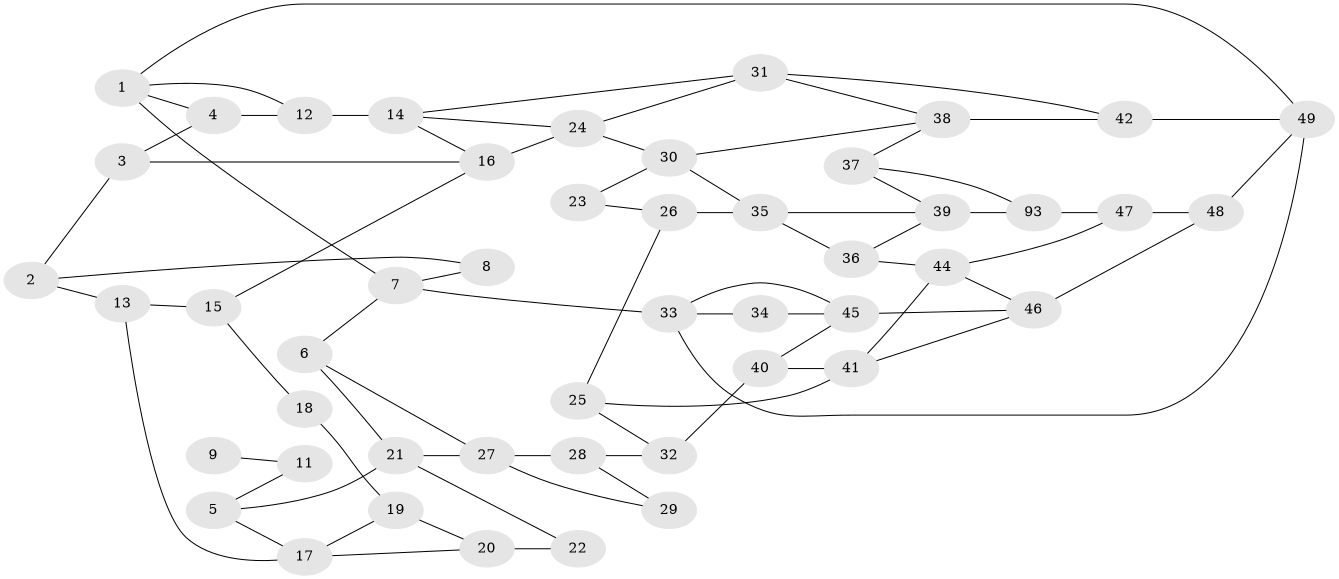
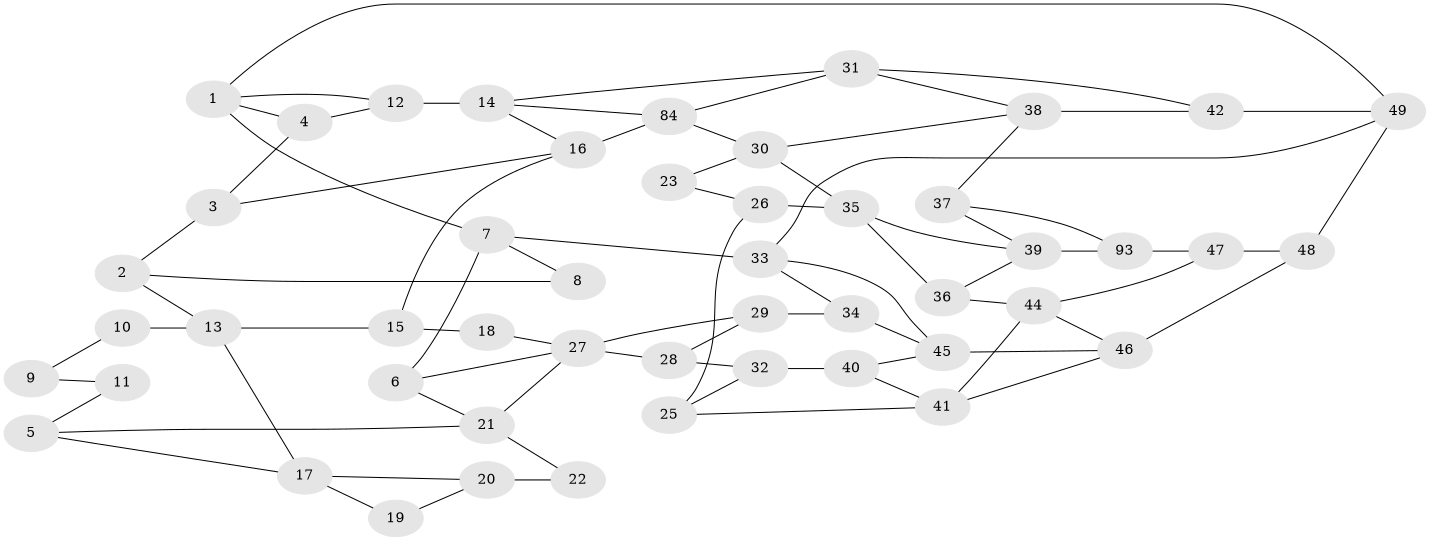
(578, 129) -> (669, 116)
none -> (806, 314)
none -> (123, 328)
(350, 460) -> (533, 340)
